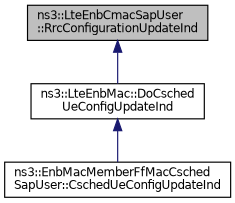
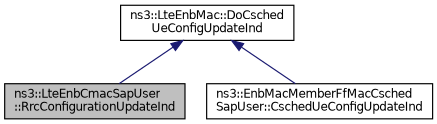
(118, 68) -> (146, 65)
